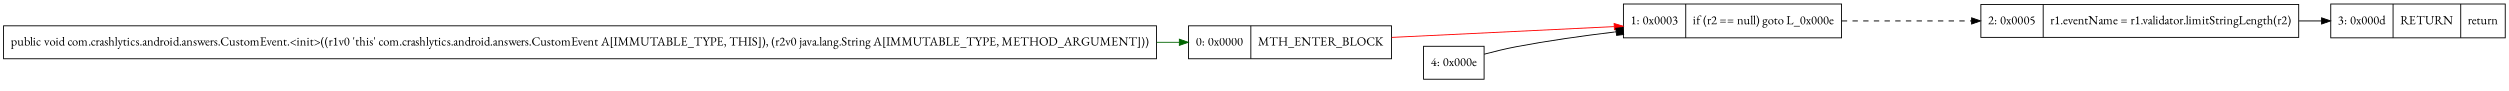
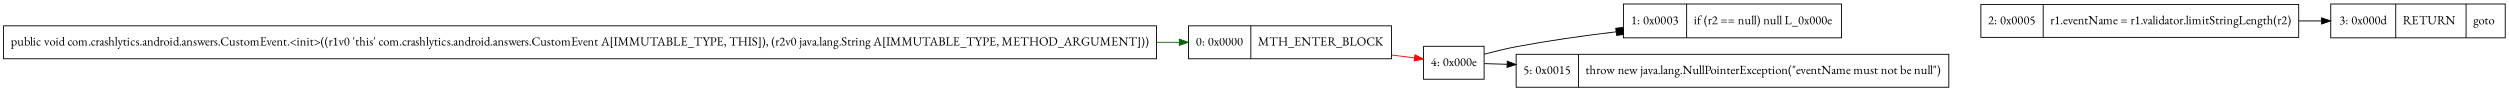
(1764, 20) -> (1763, 20)
(2483, 20) -> (2484, 20)
(1907, 21) -> none
(1503, 32) -> (1403, 56)
none -> (1732, 71)
